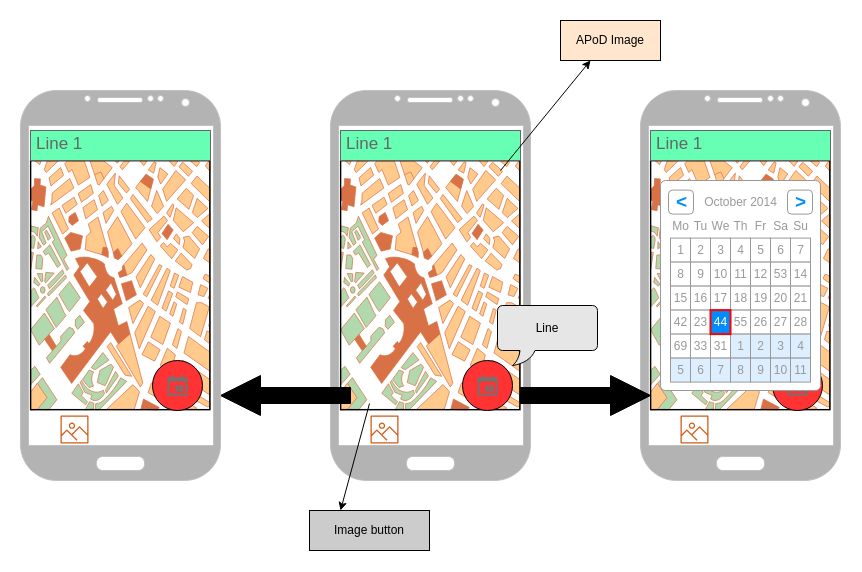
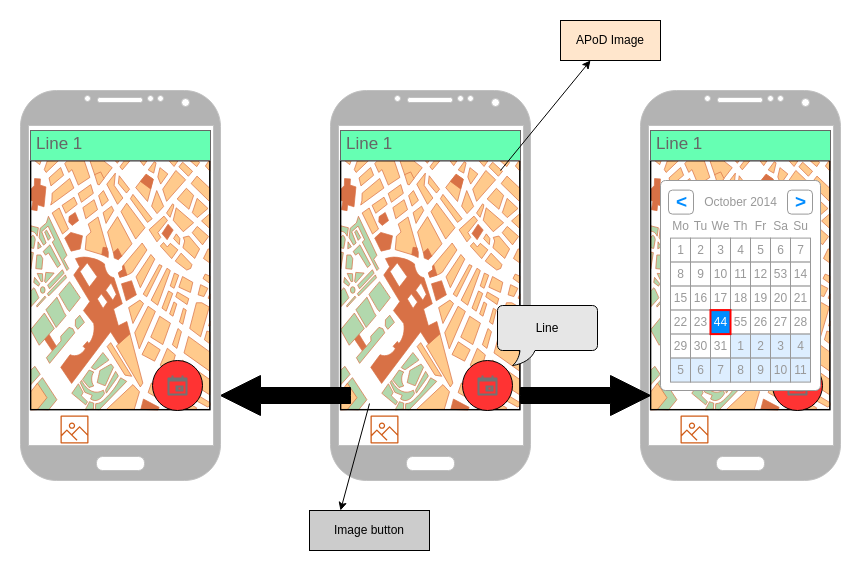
(681, 323) -> (681, 323)
(681, 347) -> (681, 347)
(701, 347) -> (701, 347)
